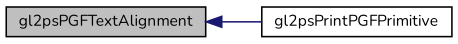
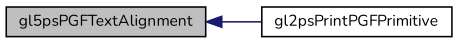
(106, 22) -> (106, 22)
